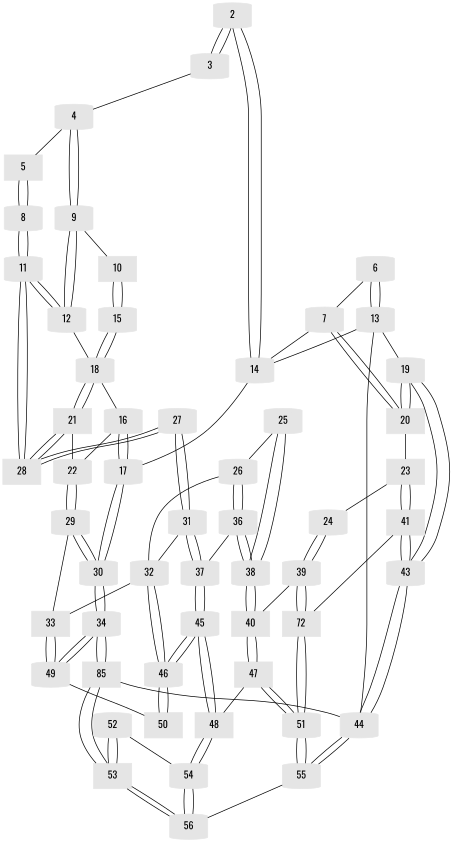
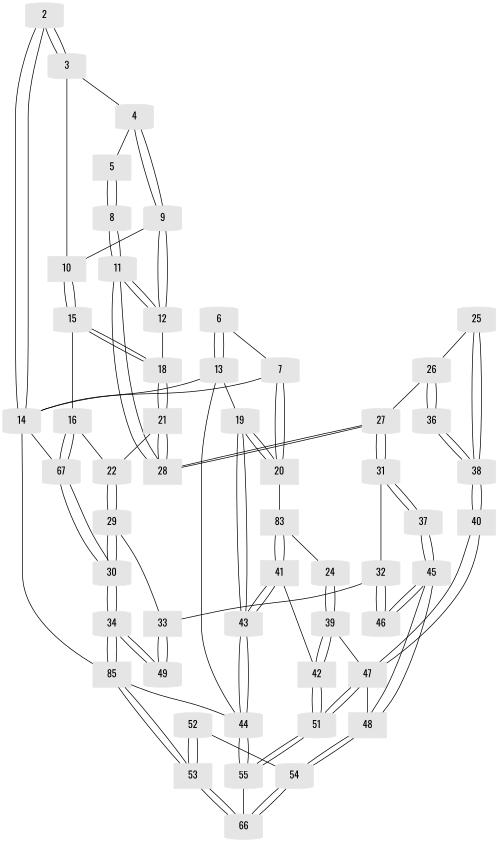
none -> (67, 167)
(109, 396) -> (73, 370)
(123, 472) -> (61, 472)
(406, 472) -> (280, 522)
(166, 505) -> (406, 396)
(219, 548) -> none
none -> (23, 563)
(276, 599) -> (349, 649)
(301, 624) -> (317, 675)
(163, 725) -> none
(189, 827) -> (244, 827)
